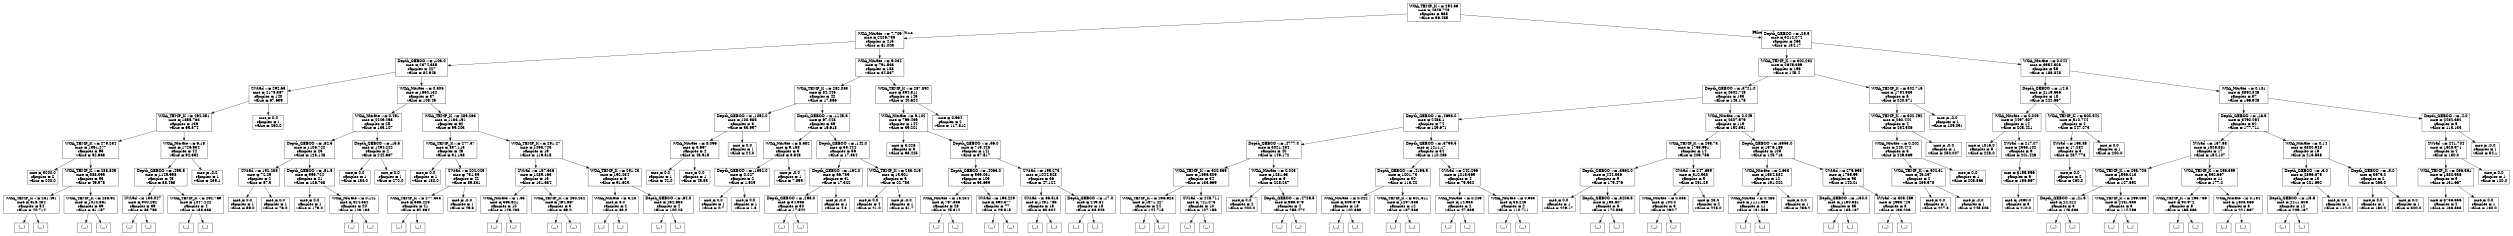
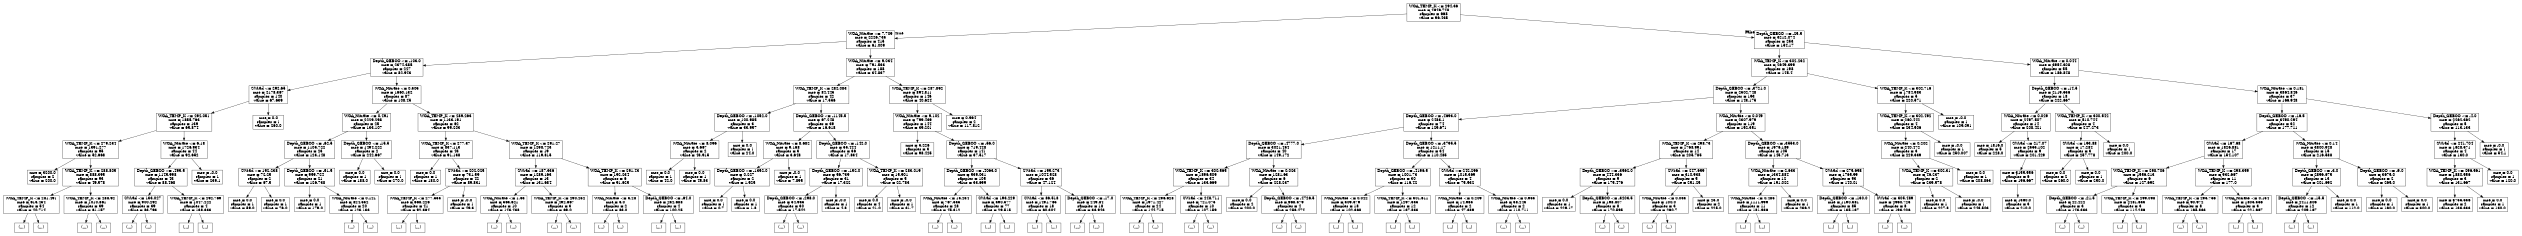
none -> (2091, 177)
